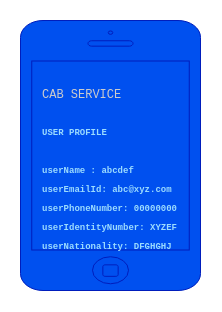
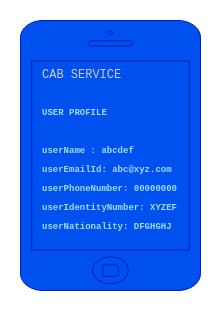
(111, 171) -> (111, 151)
